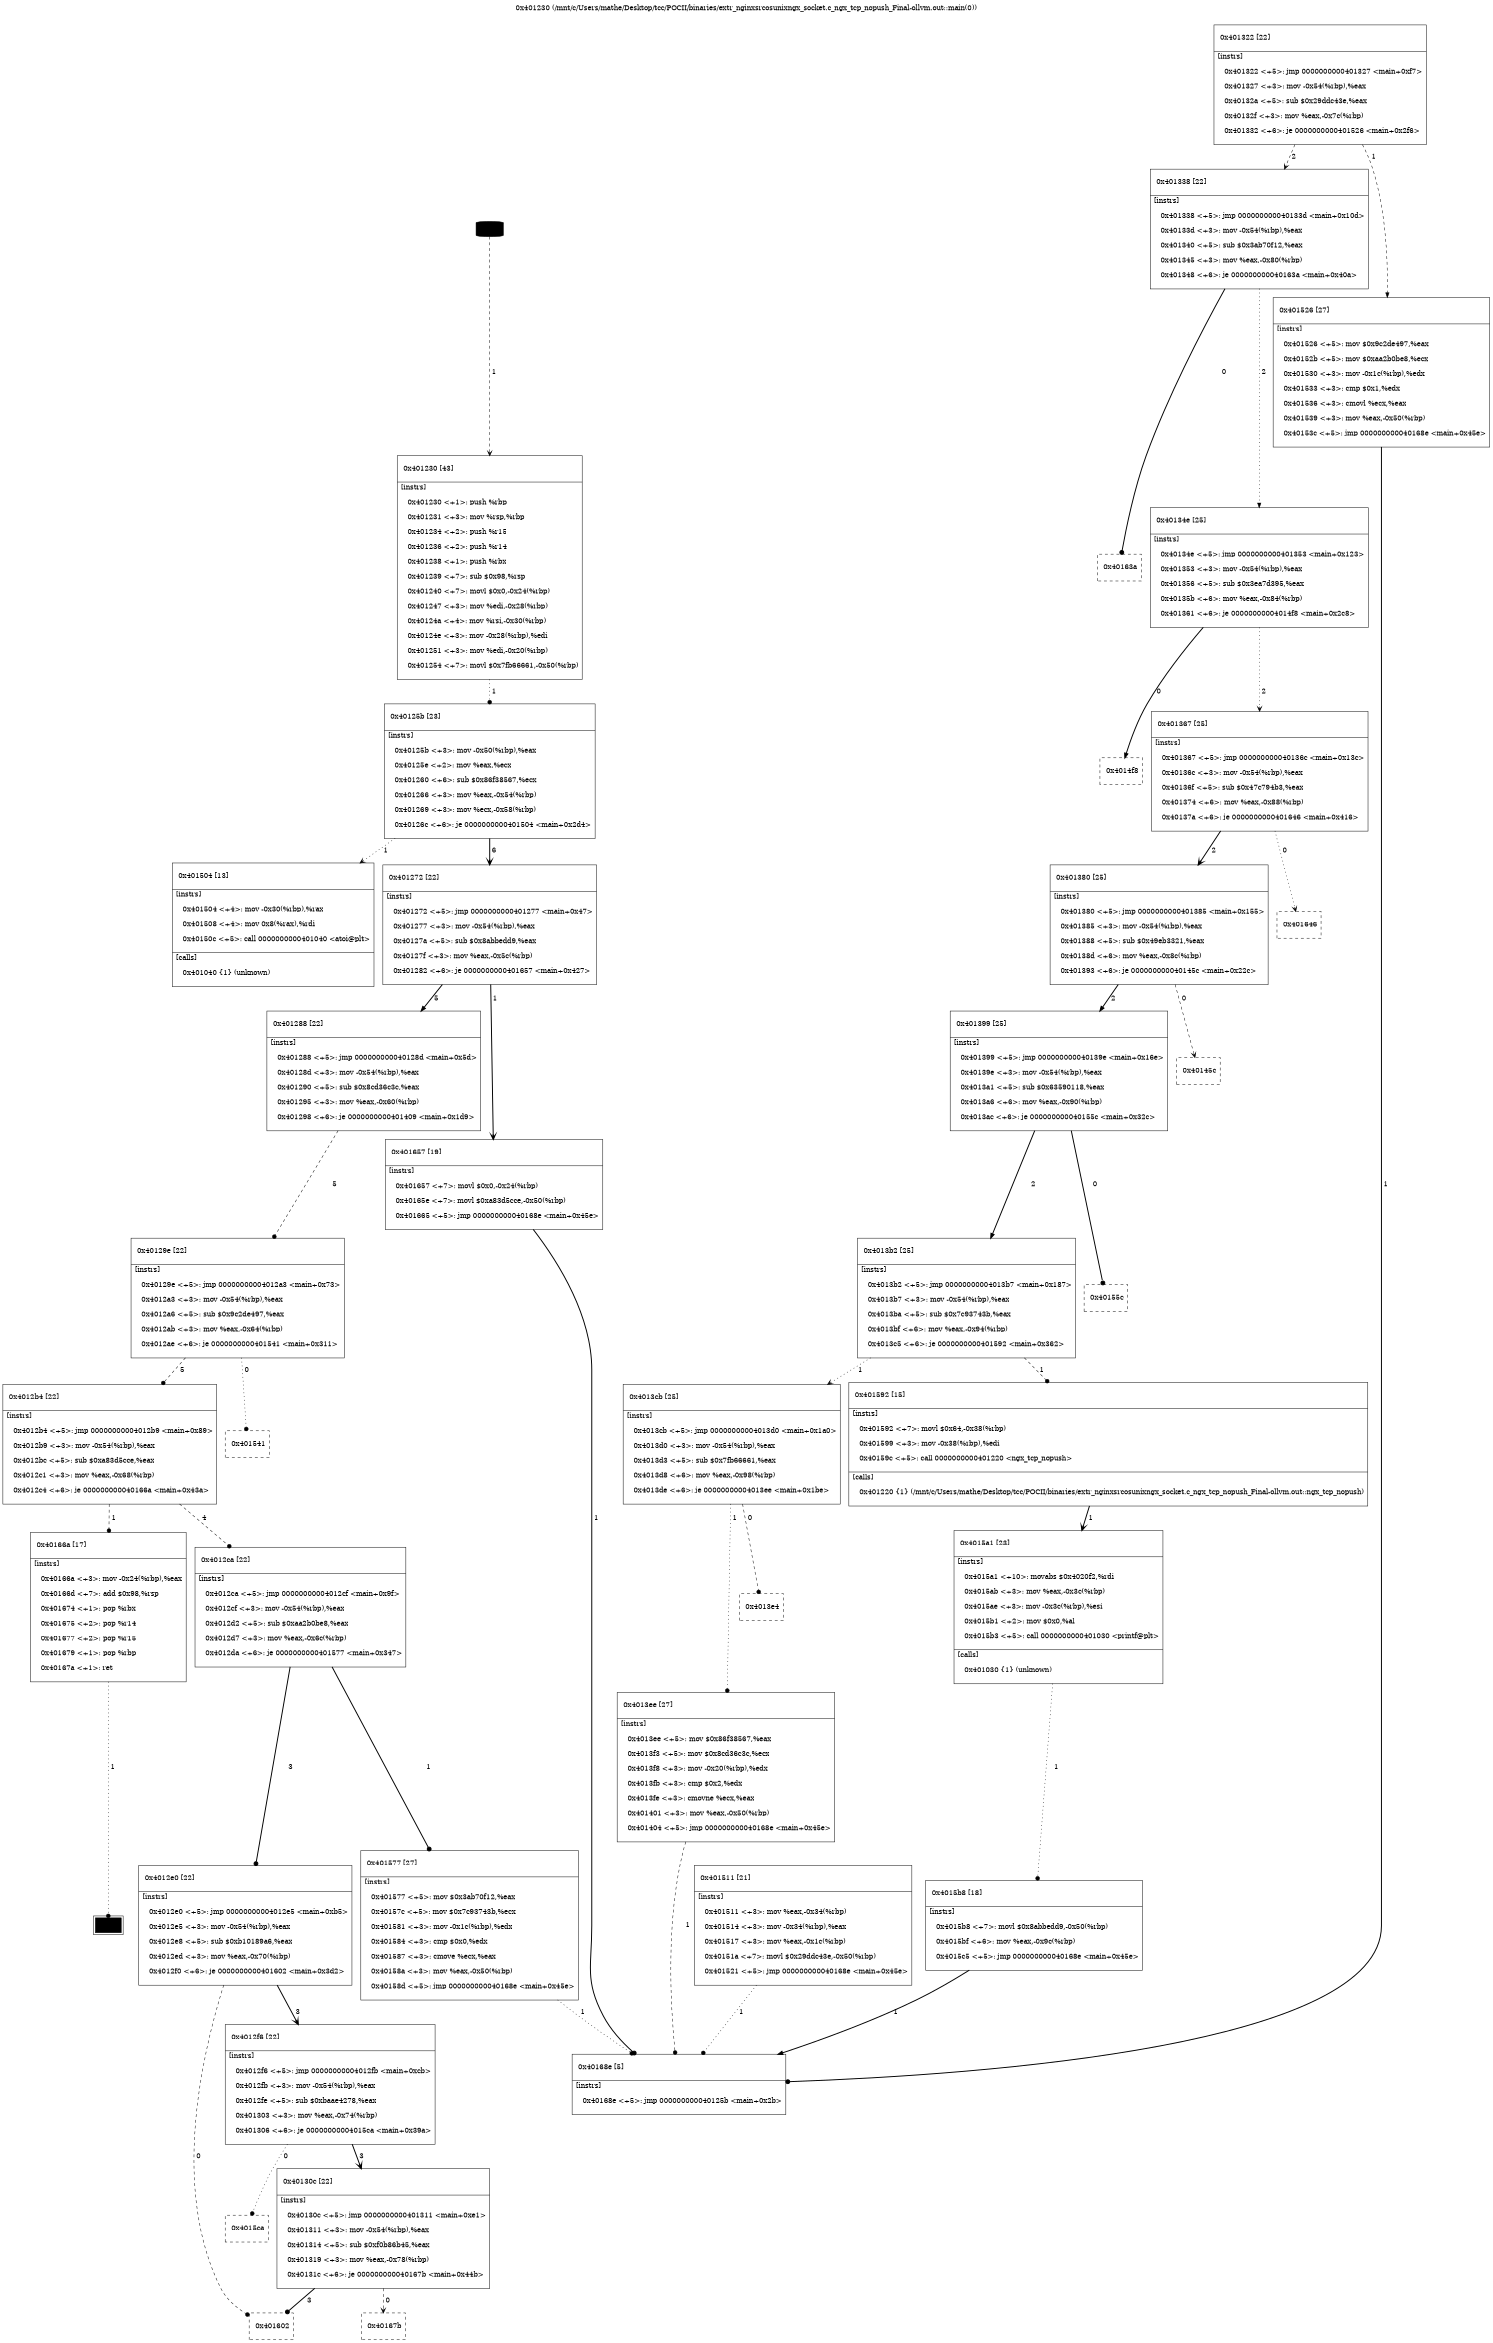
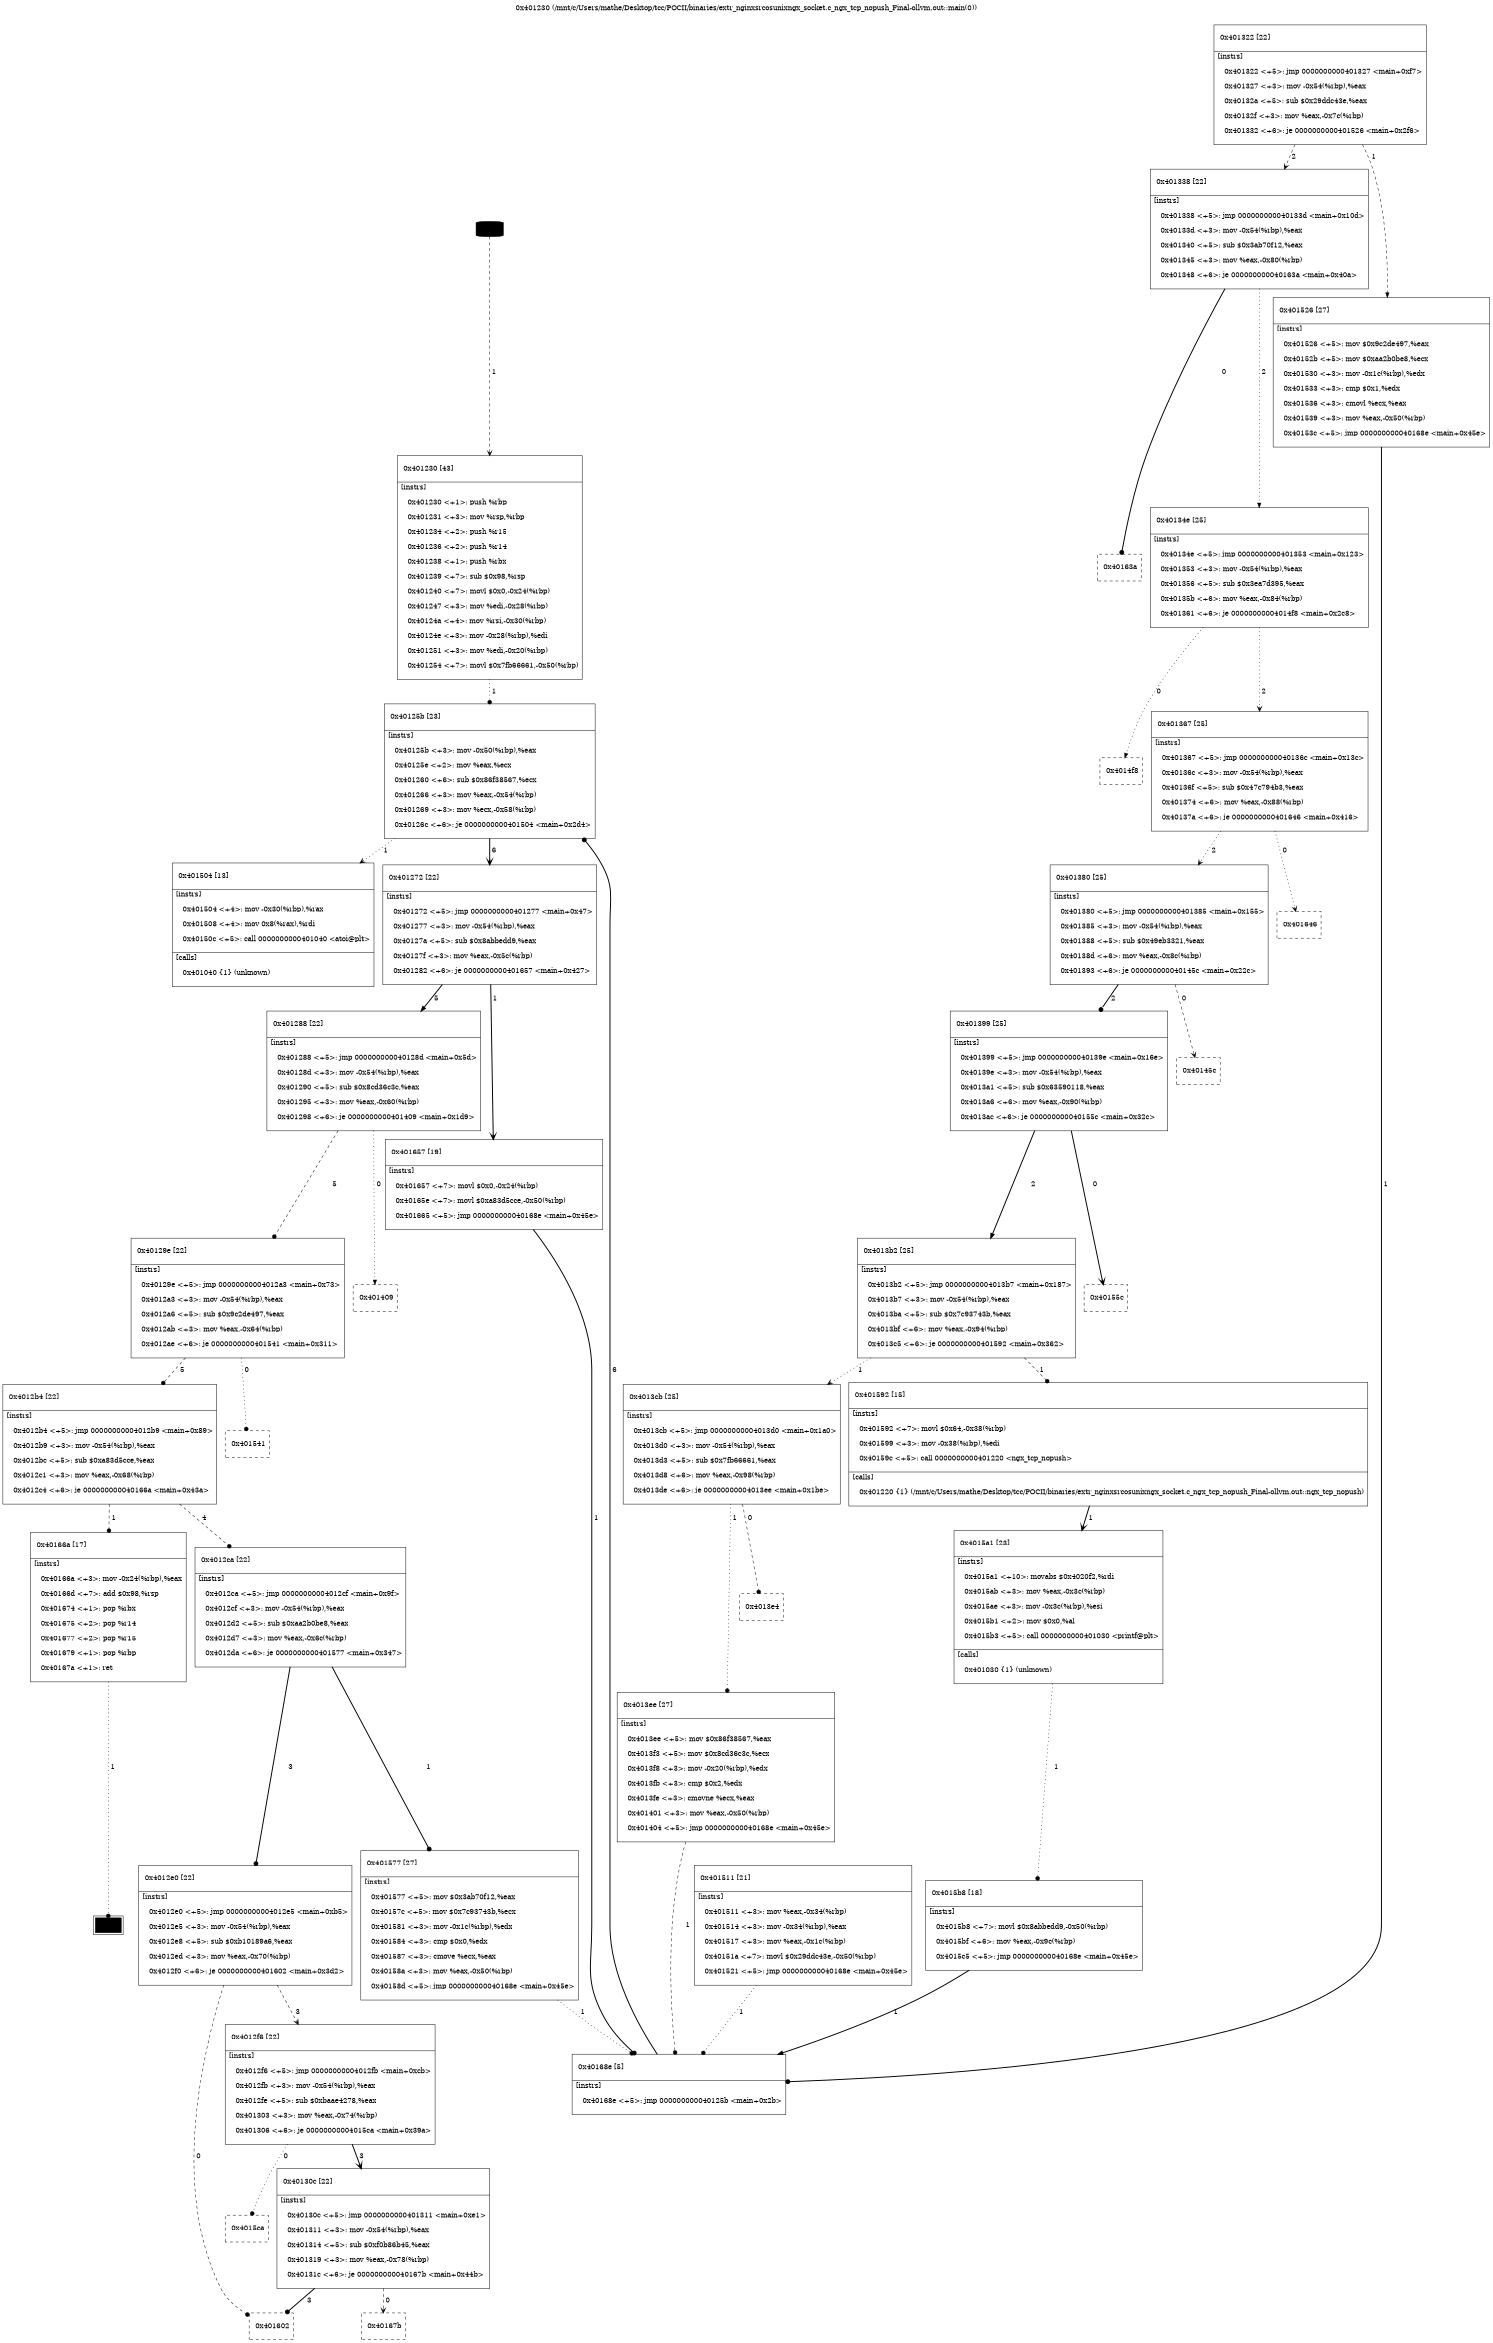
(1158, 686) -> (1158, 686)
(1211, 846) -> (1211, 846)
(1110, 996) -> (1110, 996)
(1087, 1205) -> (1087, 1205)
none -> (375, 1298)
none -> (610, 1450)
(287, 2003) -> (287, 2003)
